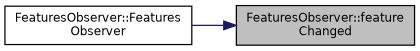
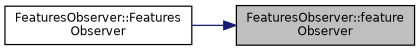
(325, 25) -> (325, 25)
